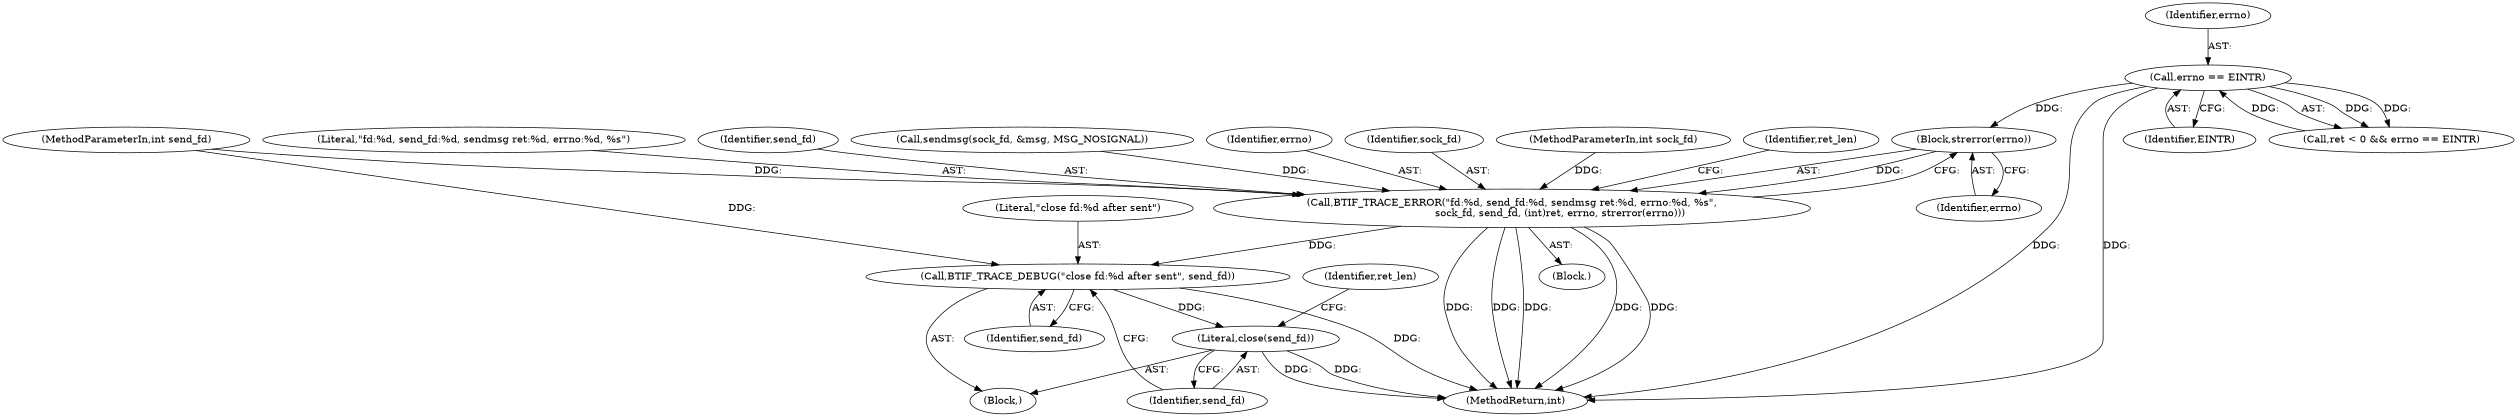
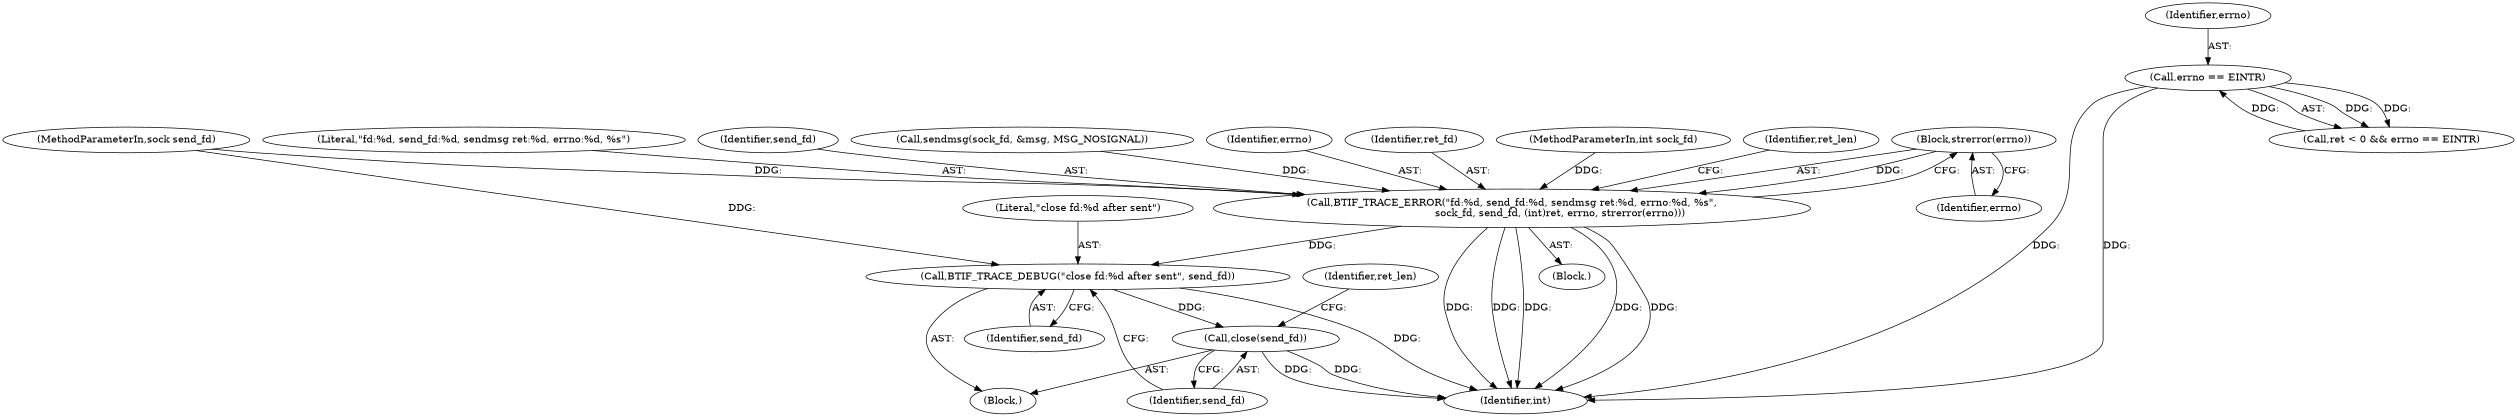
(2062, 96) -> none
(126, 140) -> (126, 140)
(1414, 140) -> (1414, 140)
(2189, 140) -> none
(1256, 339) -> (1256, 339)
(1516, 401) -> (1516, 401)
